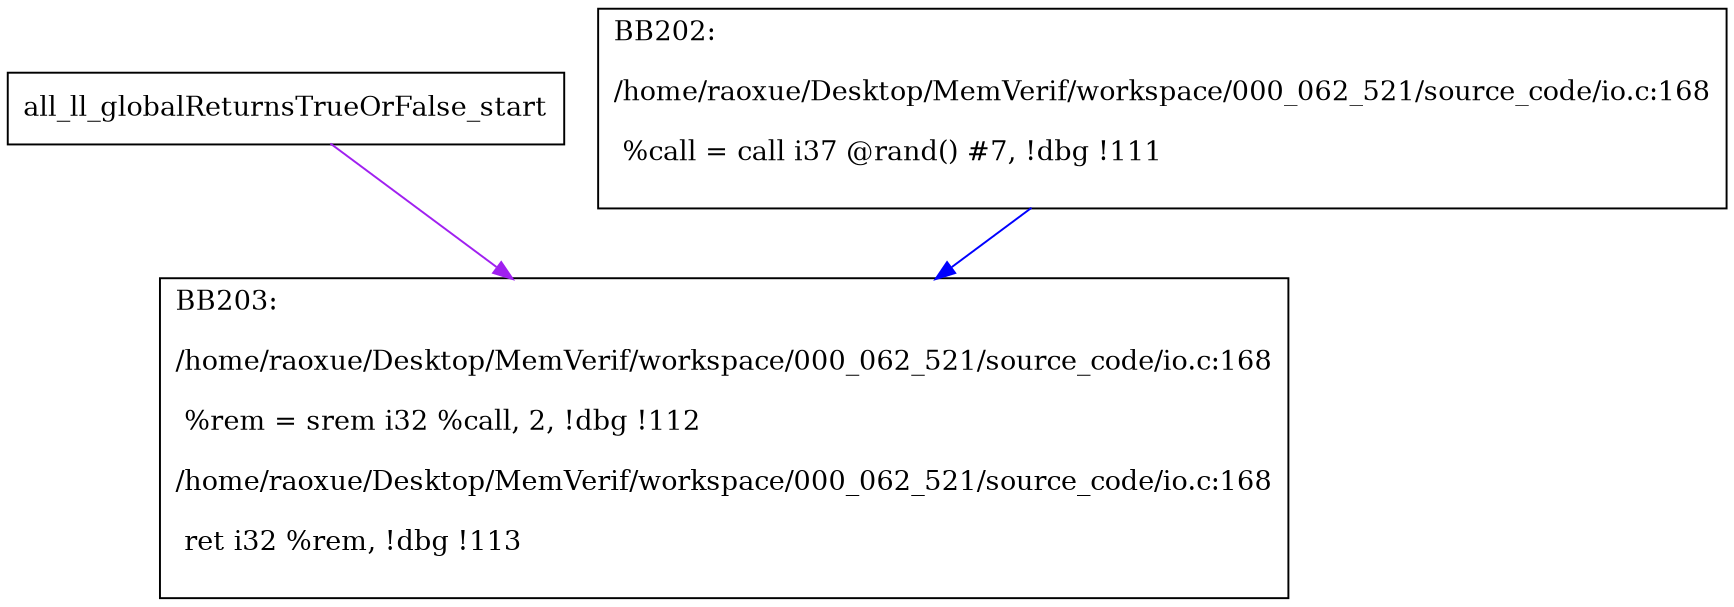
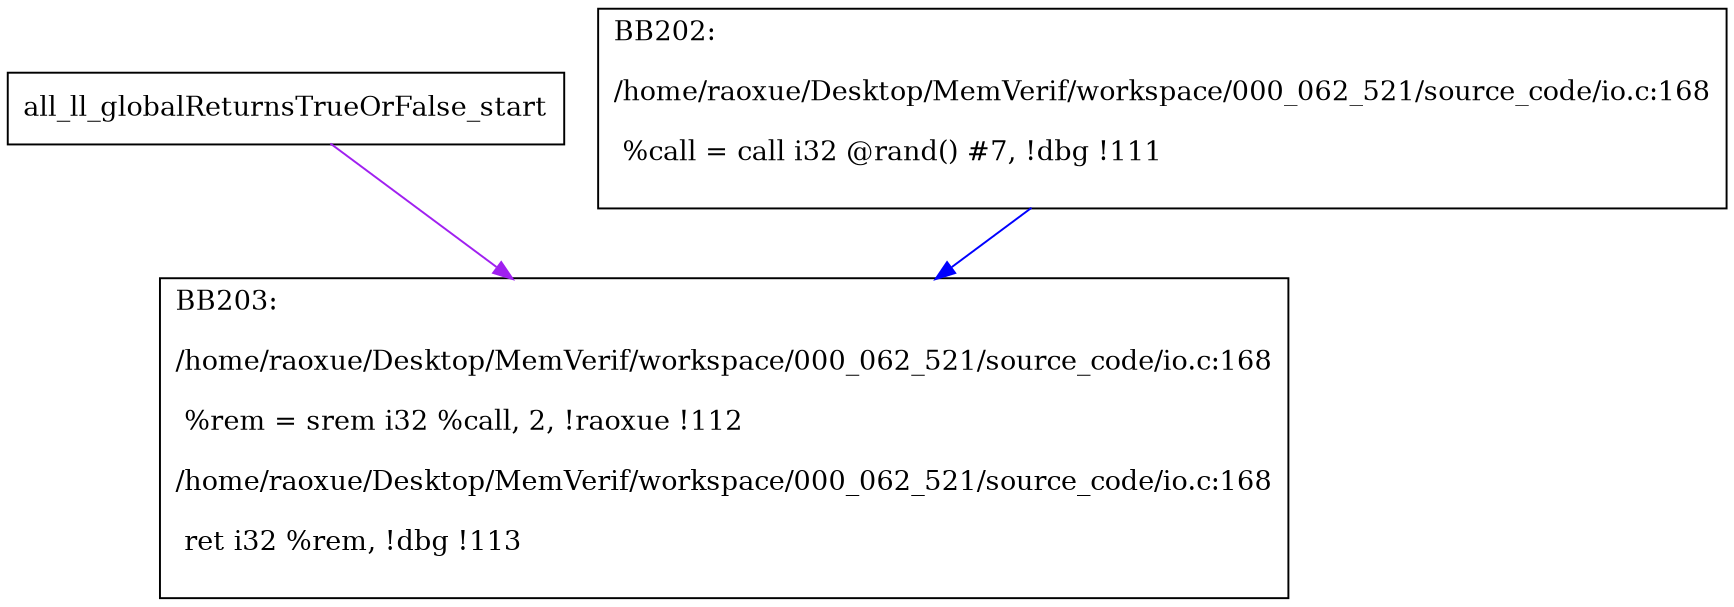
(888, 152) -> (888, 152)
(438, 422) -> (460, 422)
